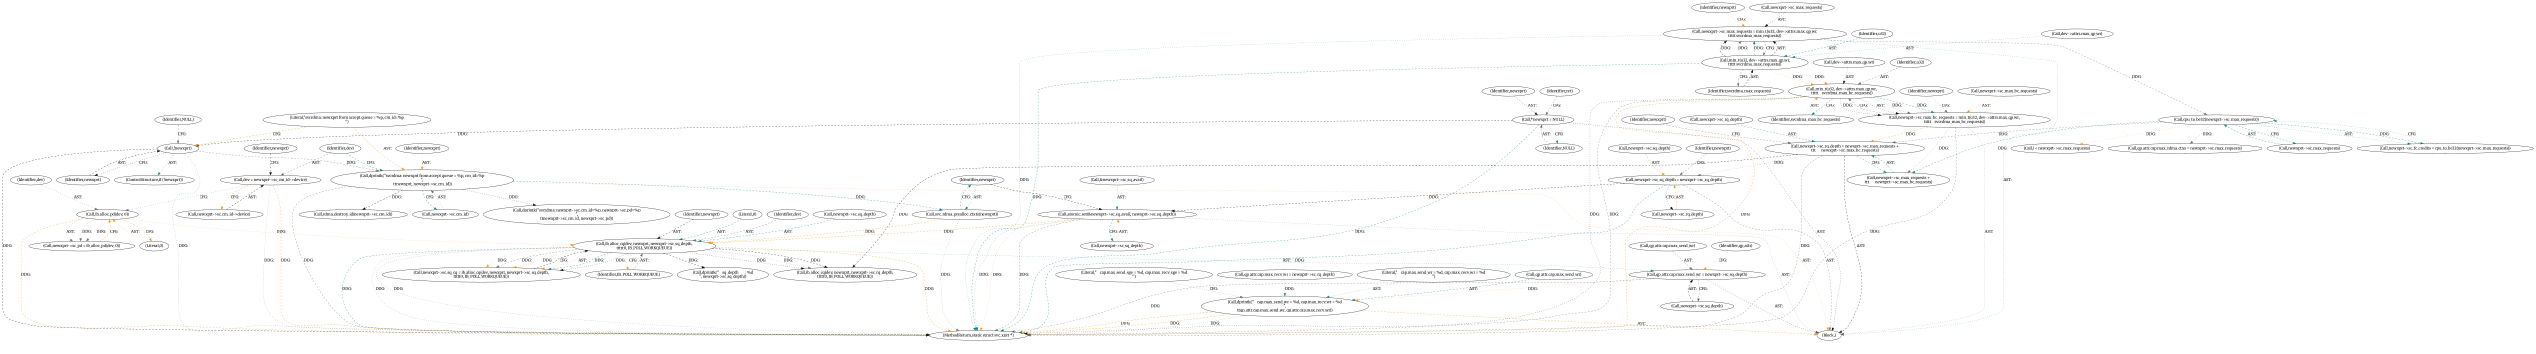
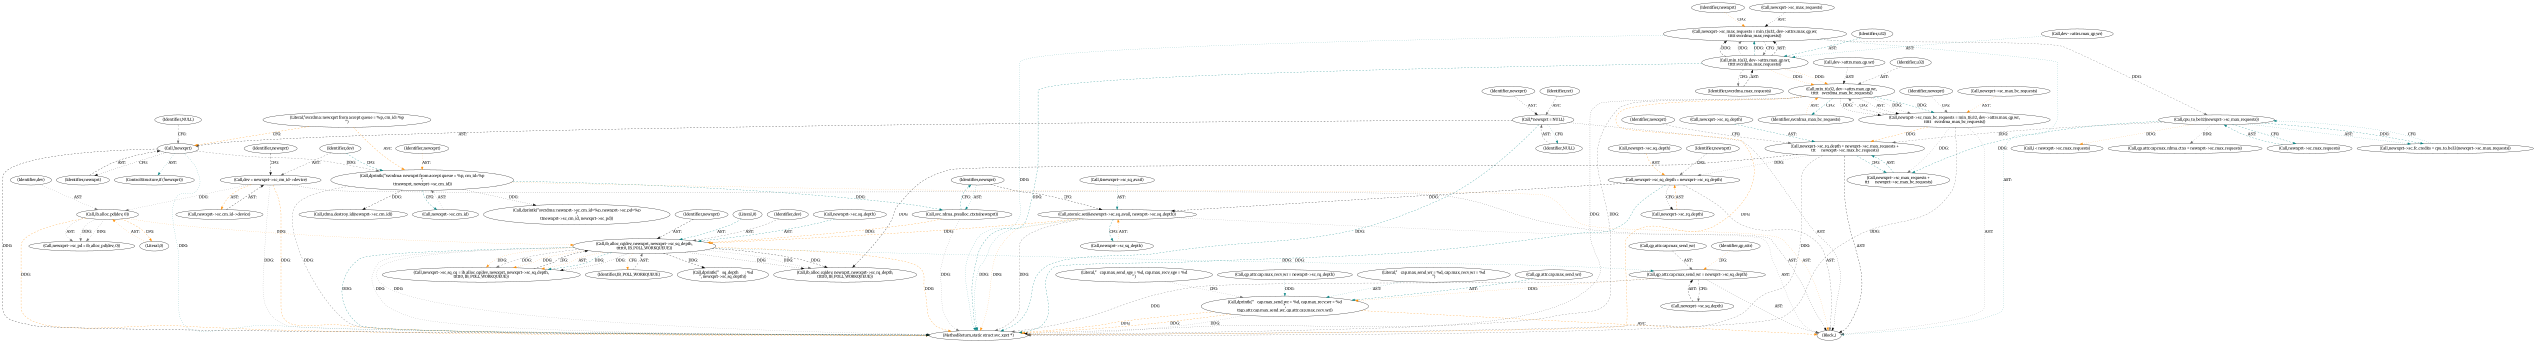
(1557, 106) -> (1557, 106)
(463, 134) -> (463, 134)
none -> (926, 192)
(204, 197) -> (204, 197)
(235, 197) -> (235, 197)
(108, 234) -> none
(1287, 260) -> (1287, 260)
